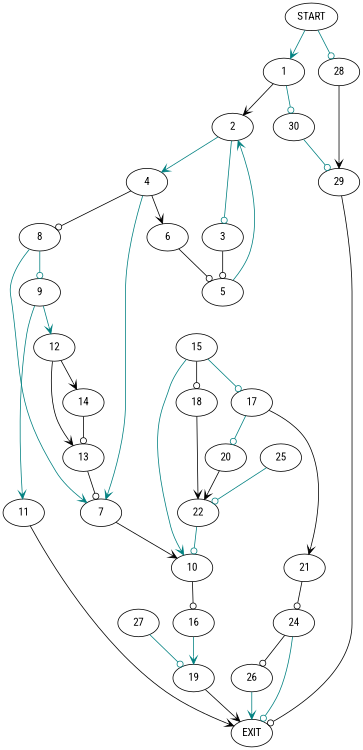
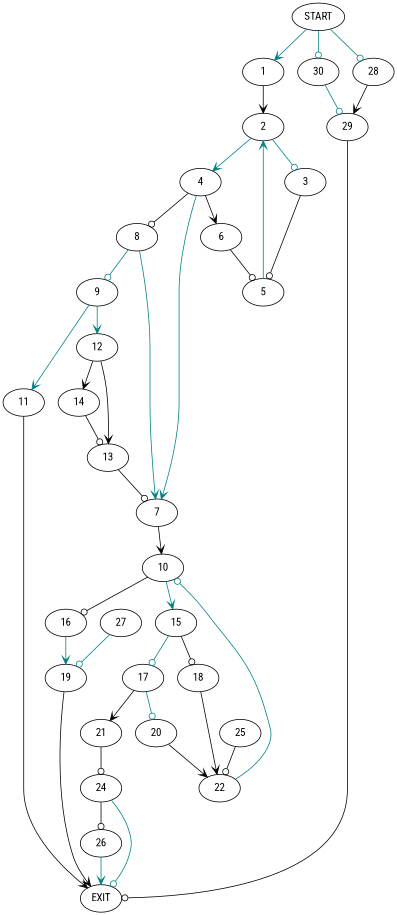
(288, 96) -> (318, 41)
(158, 452) -> (169, 592)
(242, 484) -> (231, 758)
